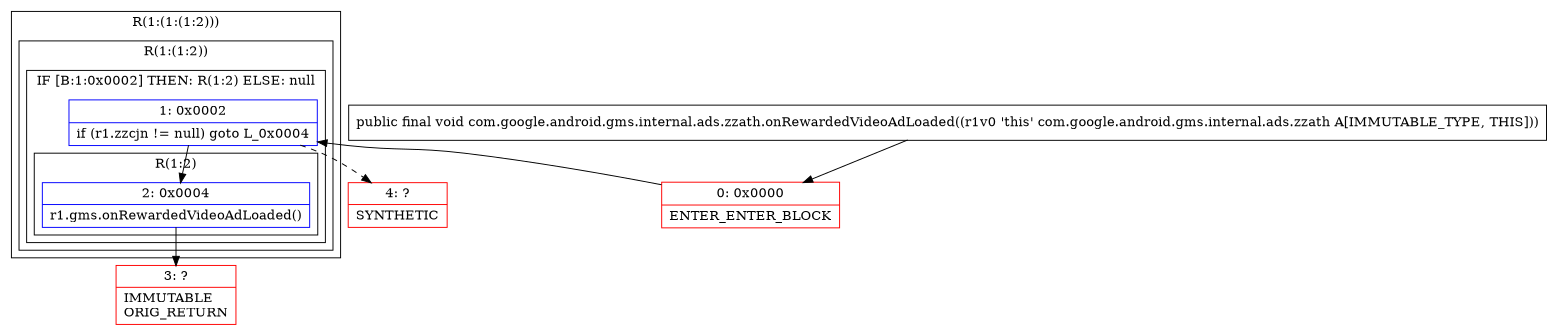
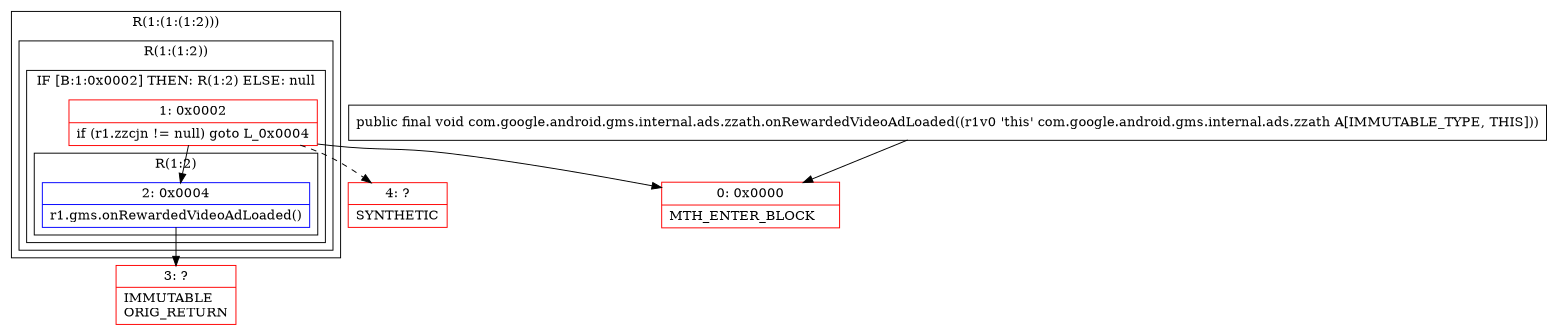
(193, 123) -> (193, 123)
(495, 157) -> (486, 158)
(751, 216) -> (743, 216)
